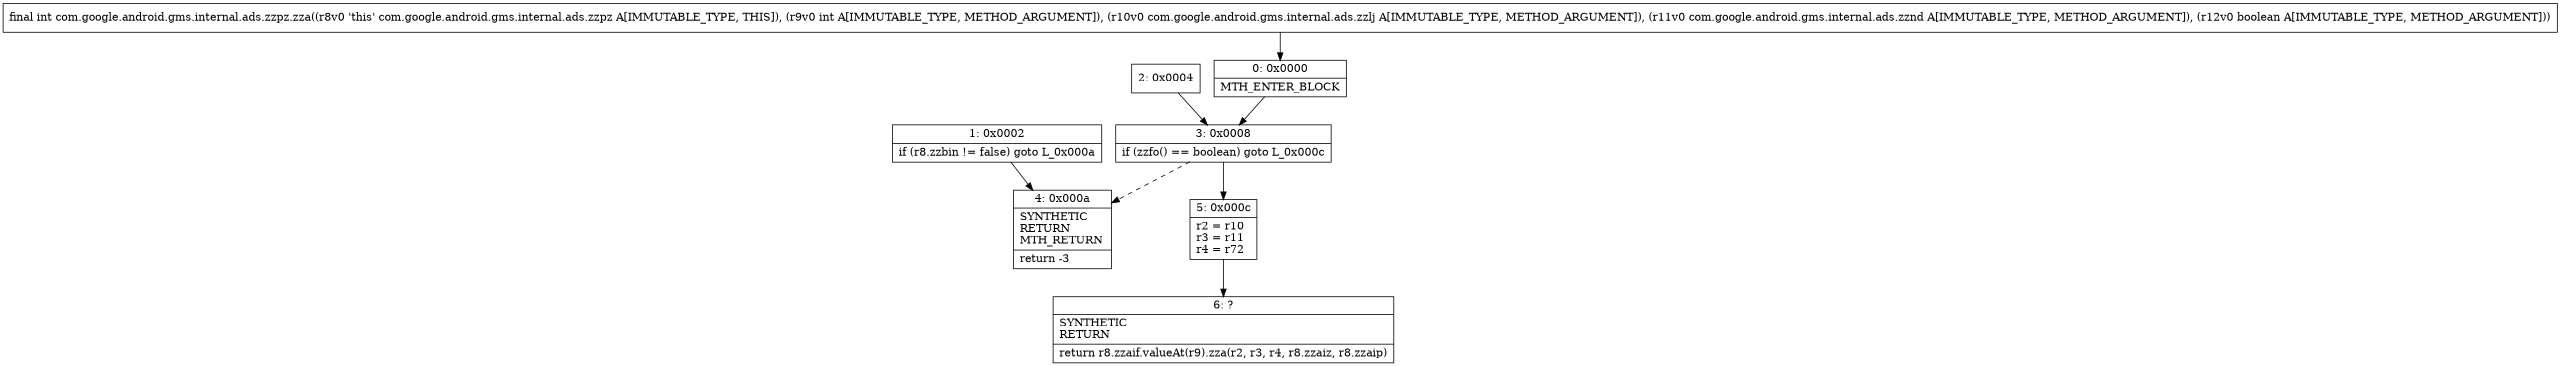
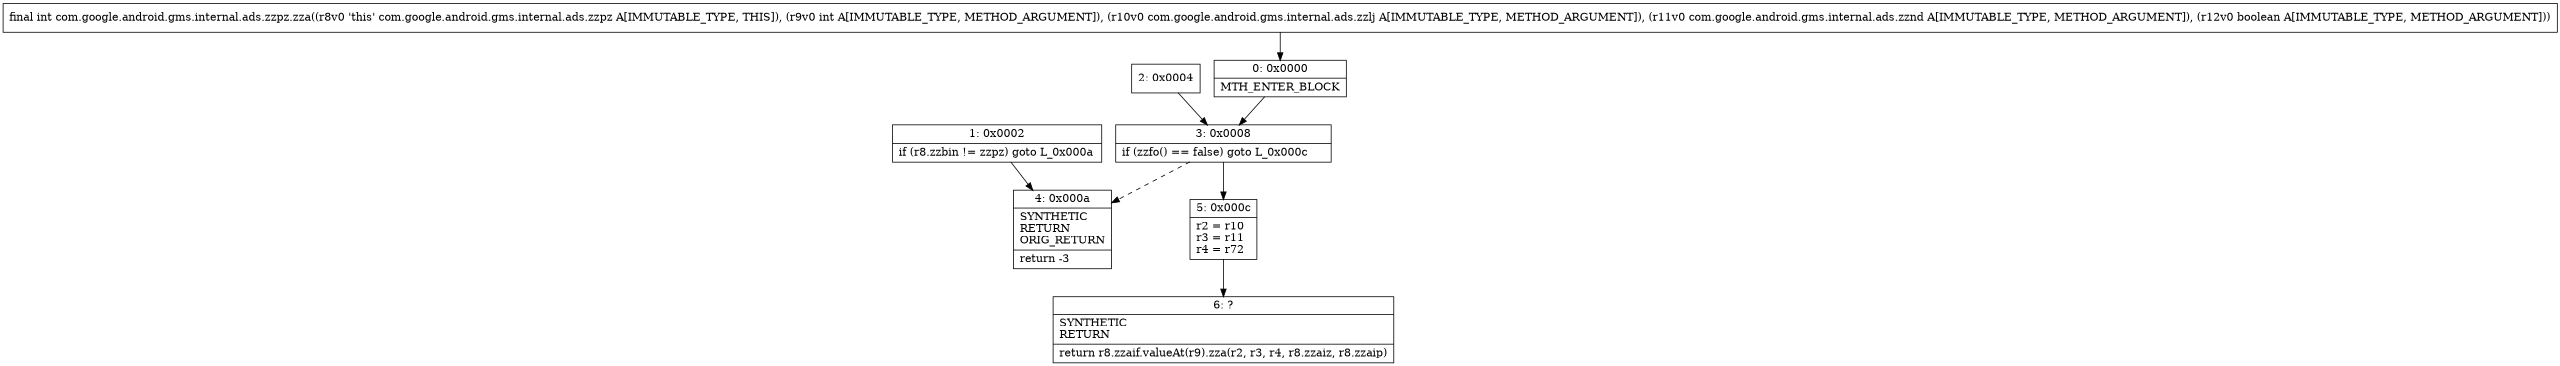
(997, 152) -> (996, 152)
(1223, 152) -> (1215, 152)
(1061, 240) -> (1062, 240)
